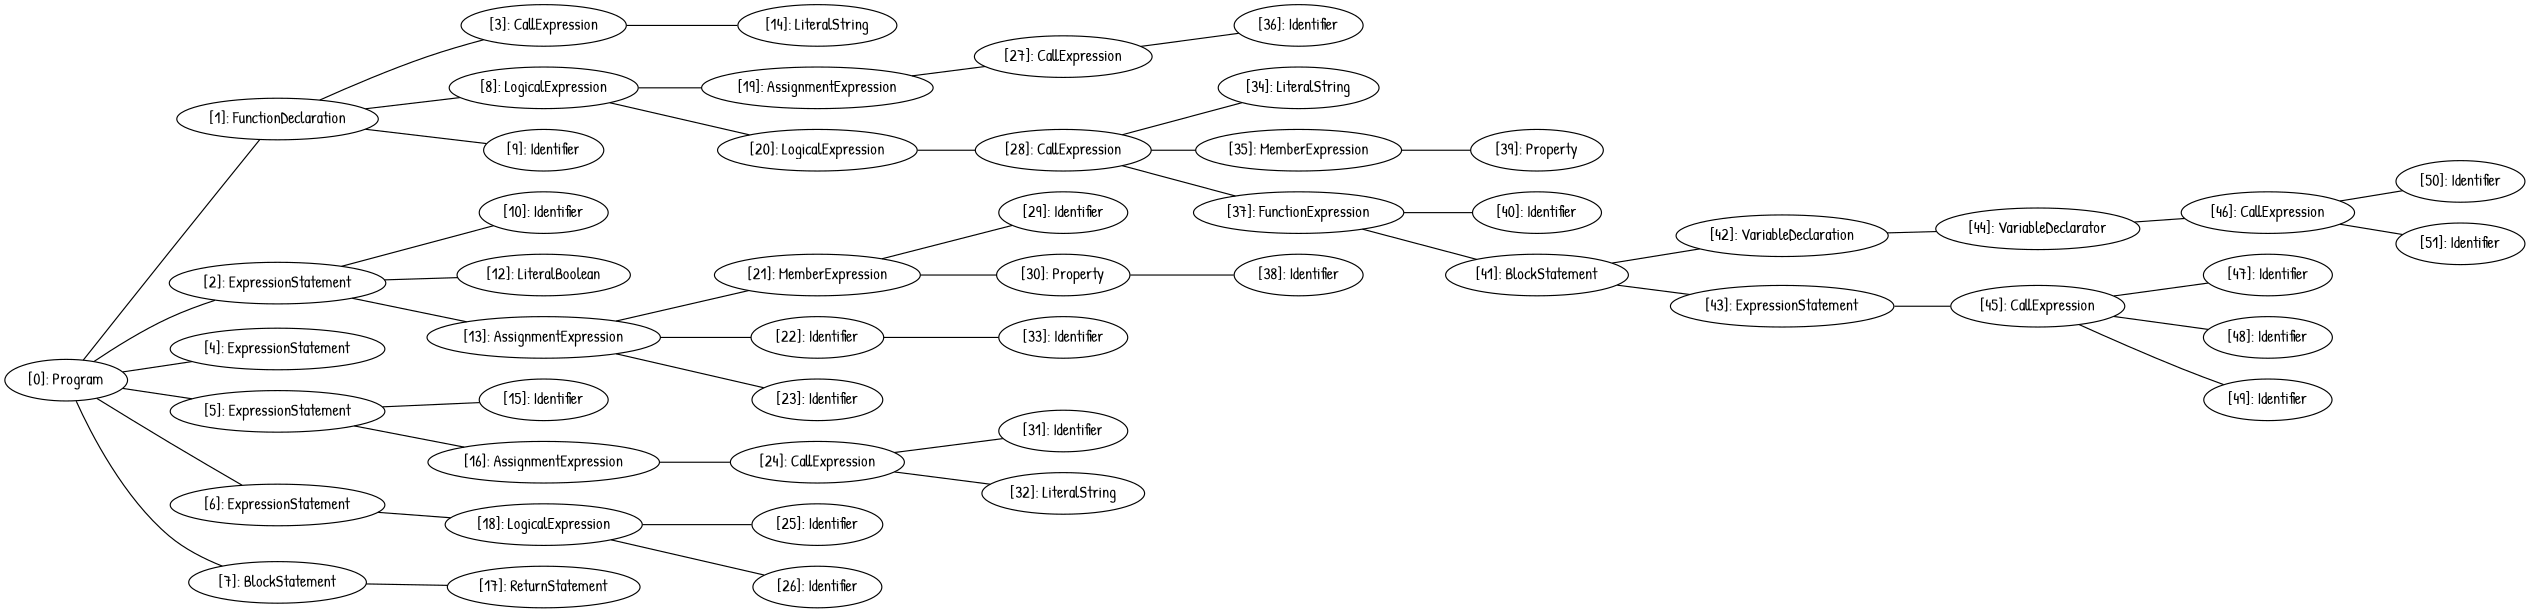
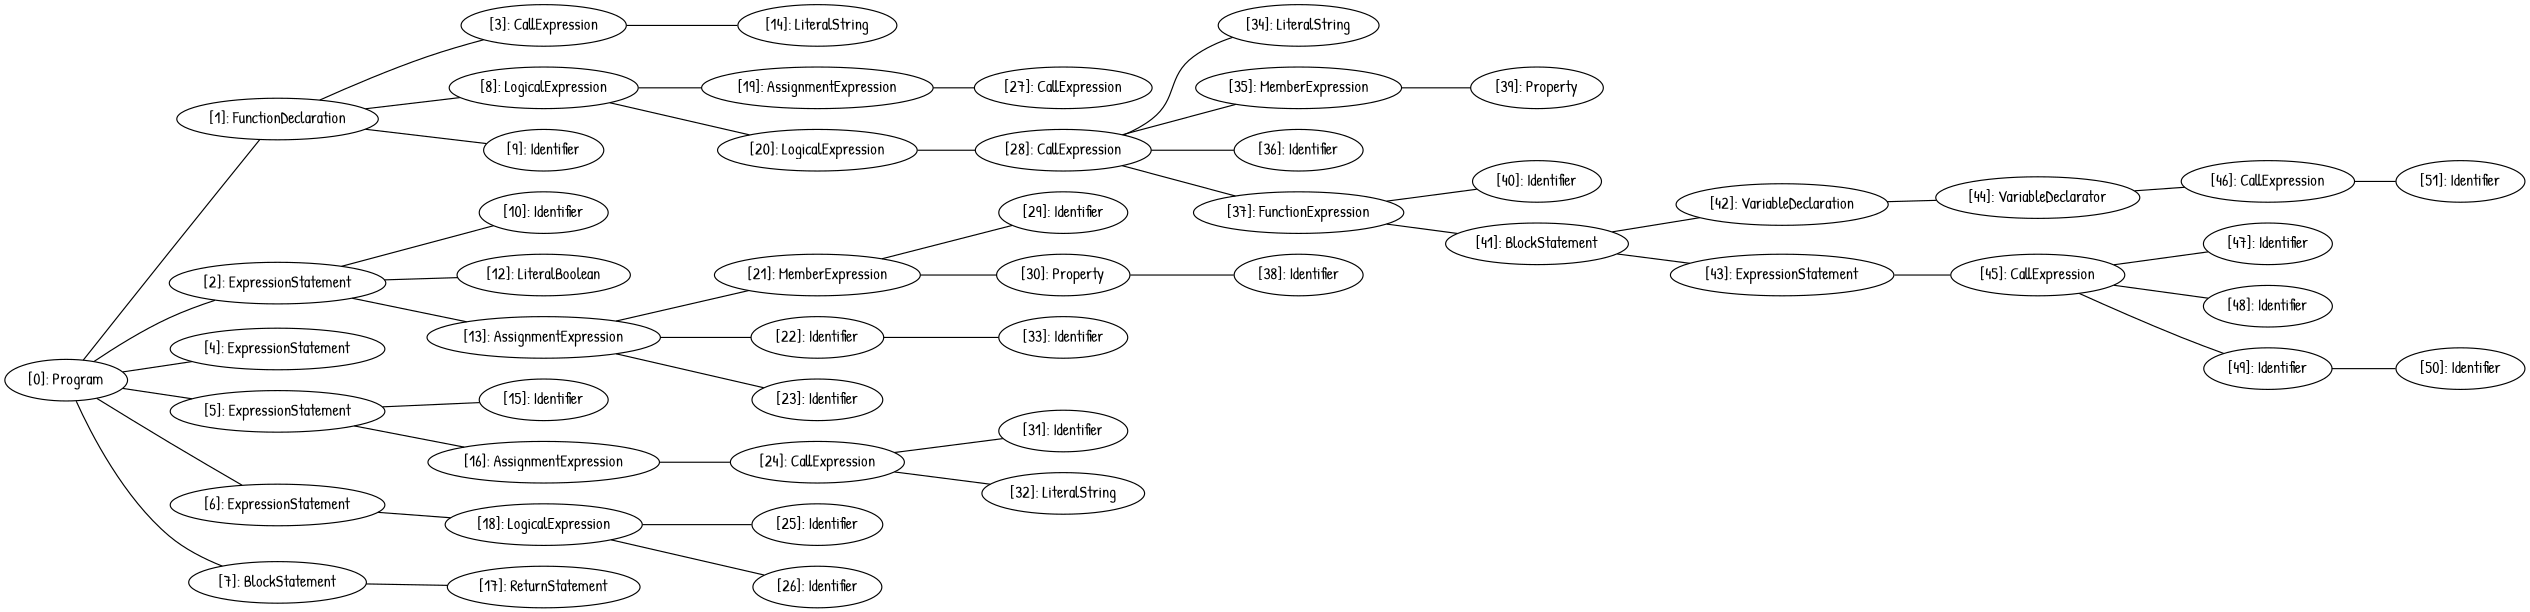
(1190, 40) -> (1193, 150)
(2371, 196) -> (2364, 369)
